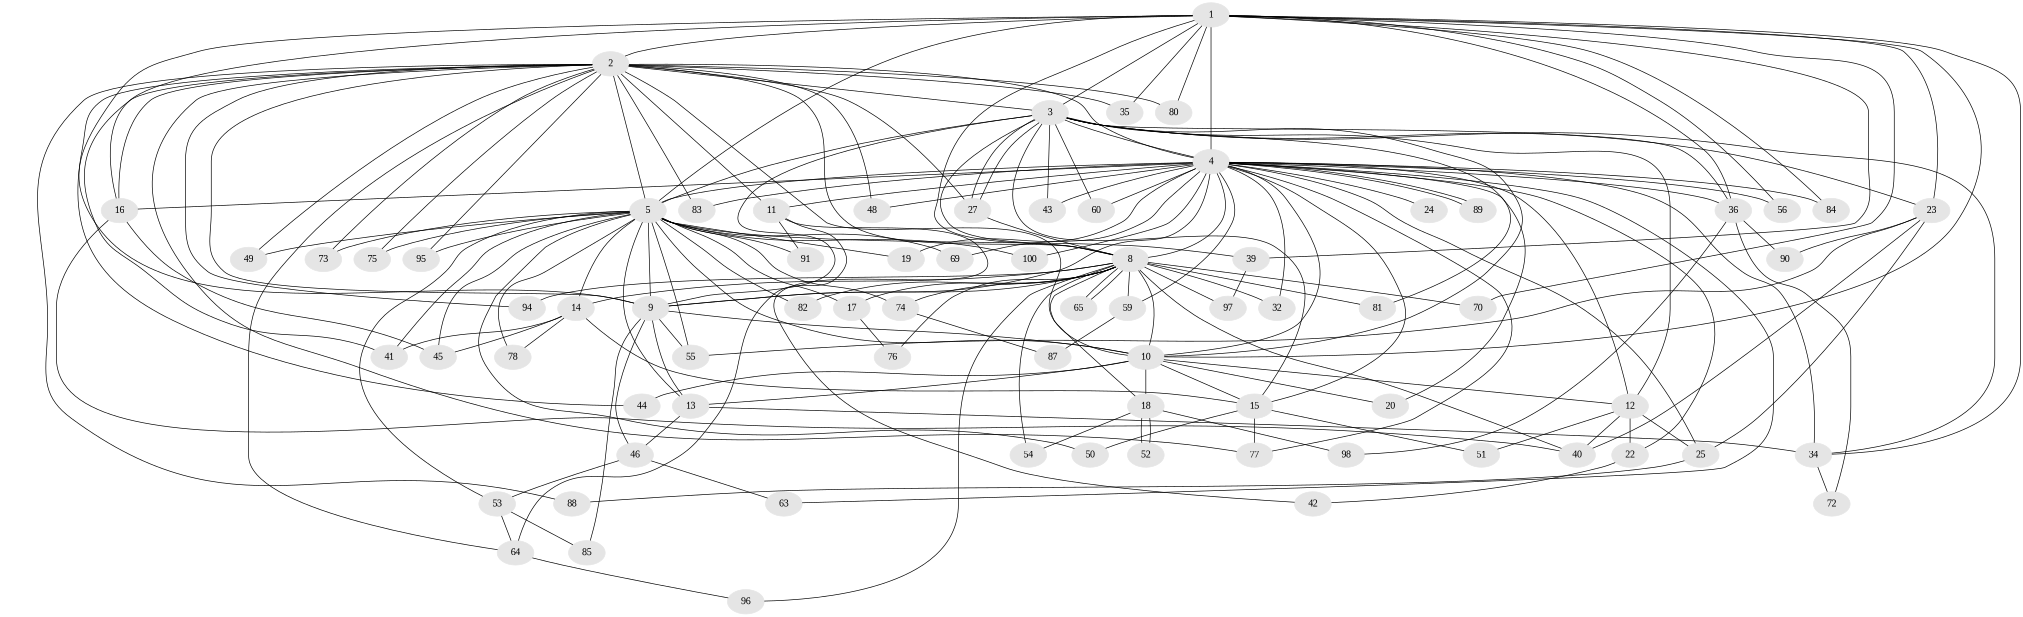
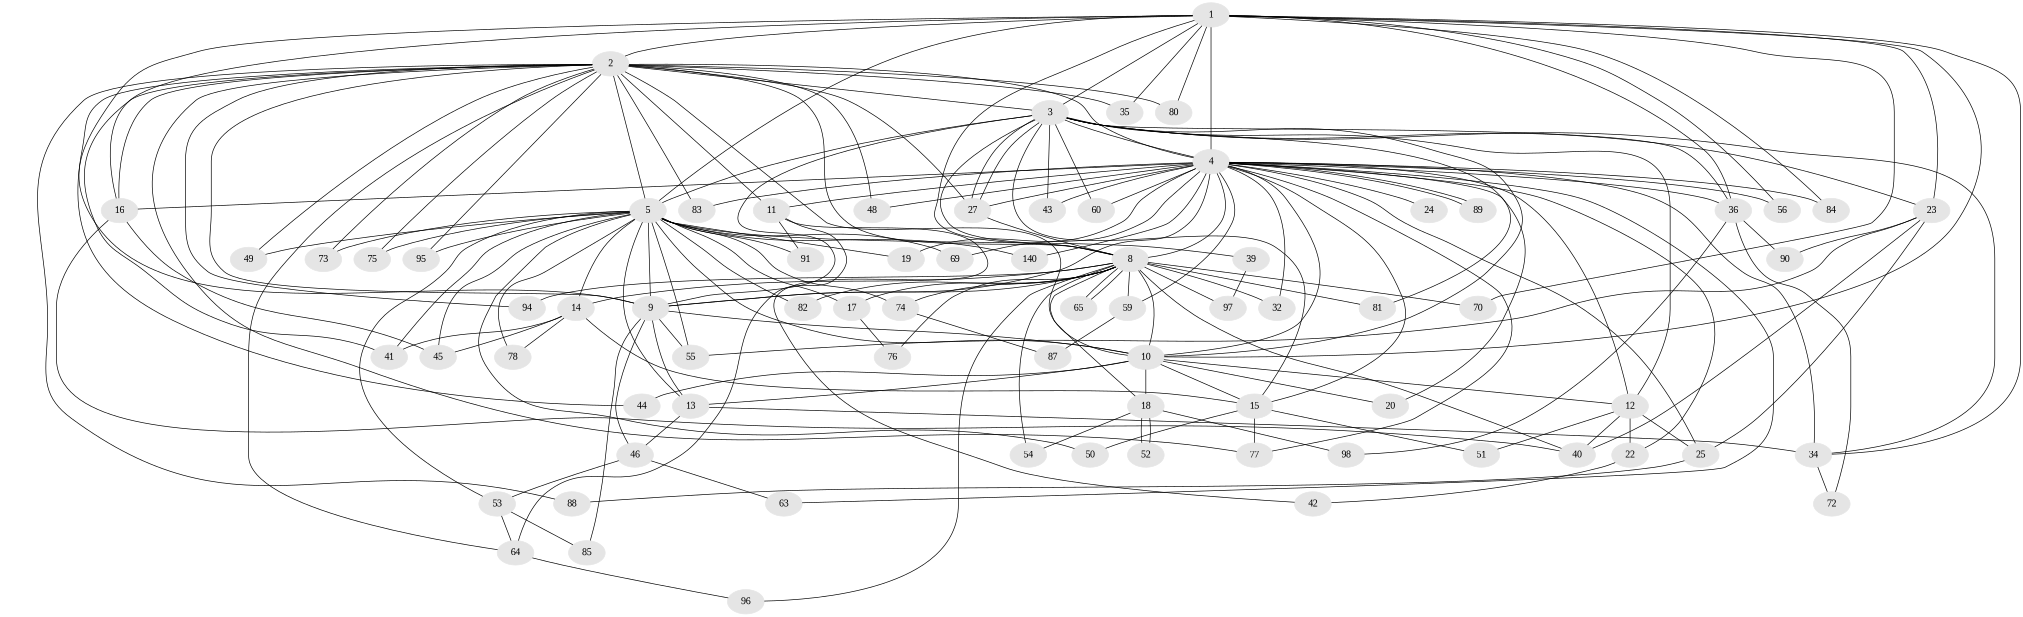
(1868, 136) -> none
(926, 172) -> (1091, 185)
(1030, 259) -> (1030, 259)
